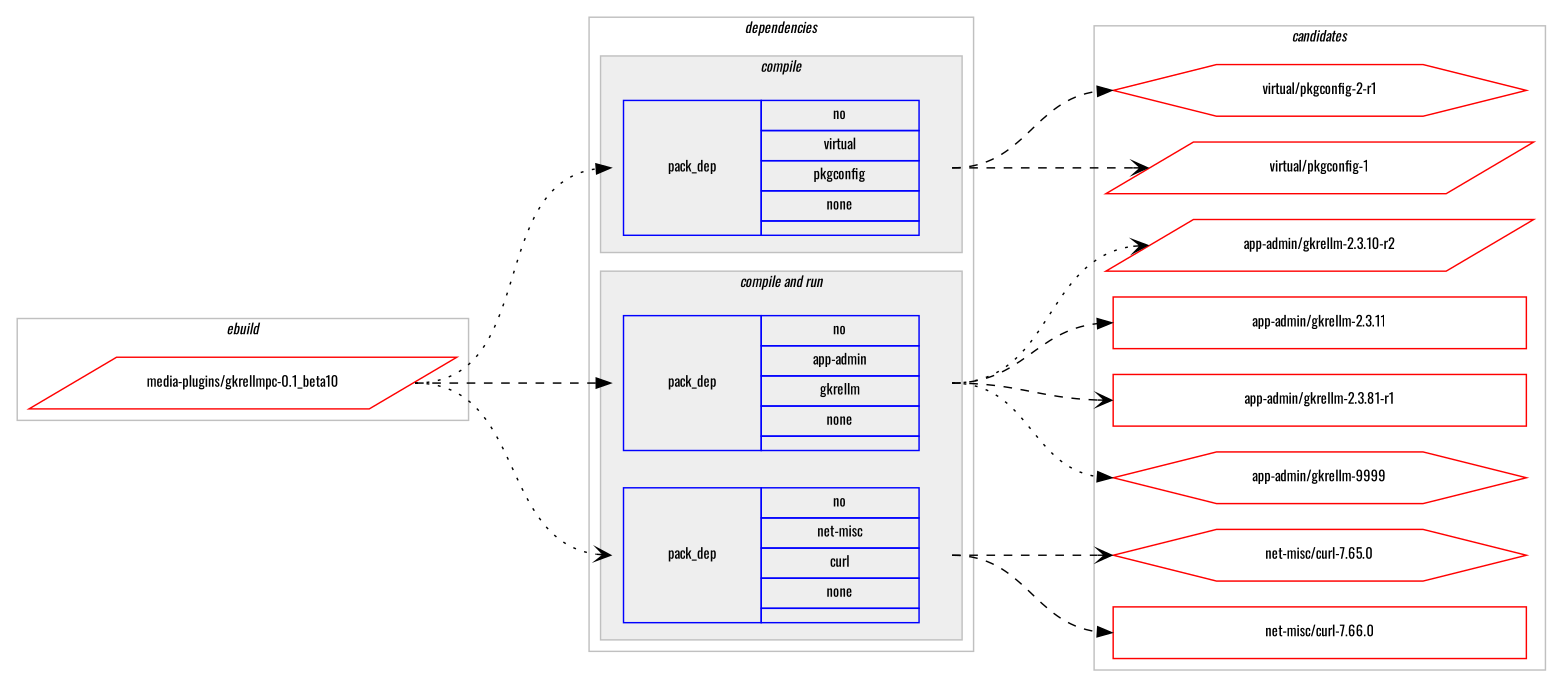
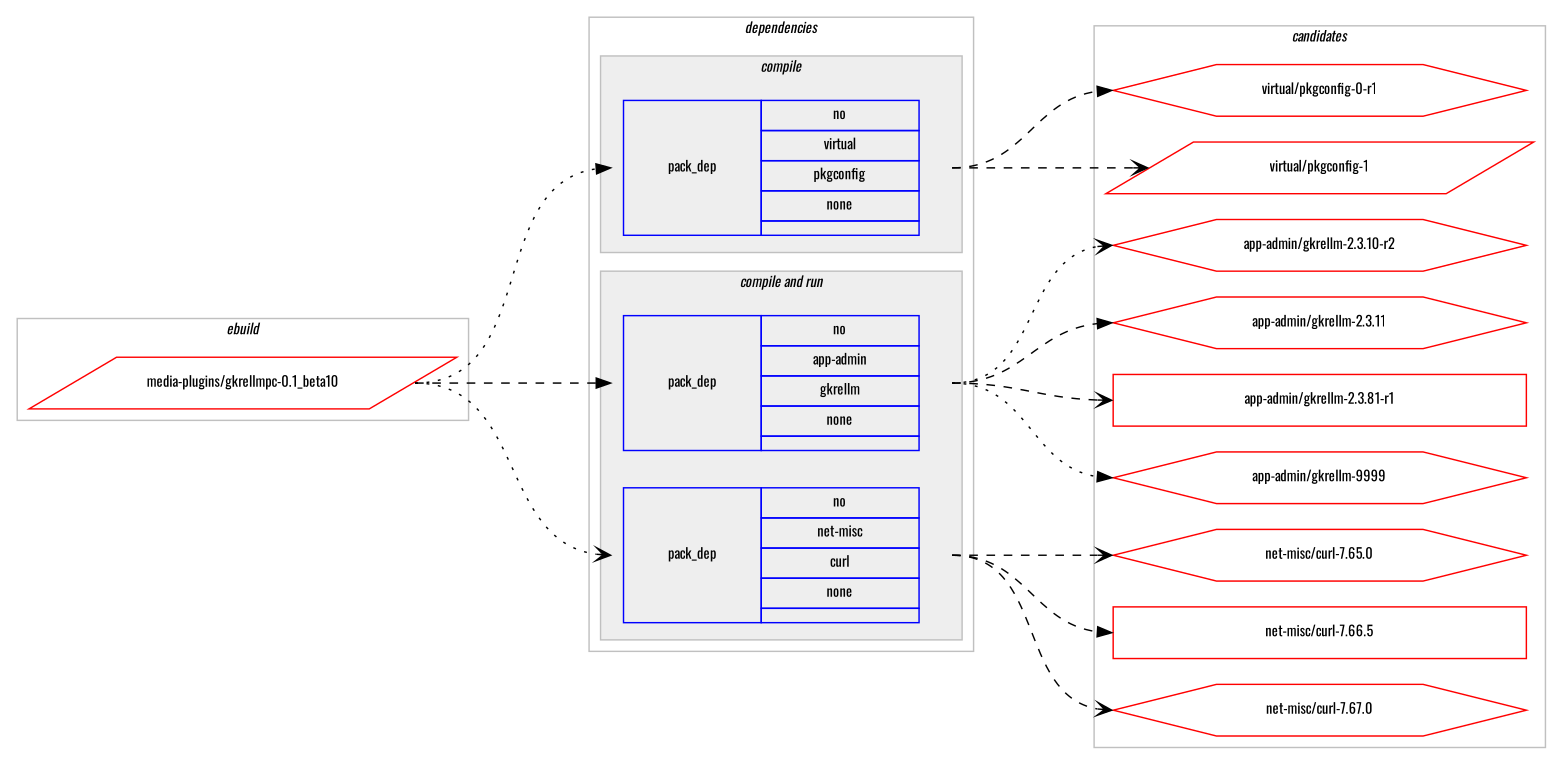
(1320, 90) -> (1320, 90)
(1320, 245) -> (1320, 245)
(1320, 323) -> (1320, 323)
(1320, 633) -> (1320, 633)
none -> (1320, 710)
